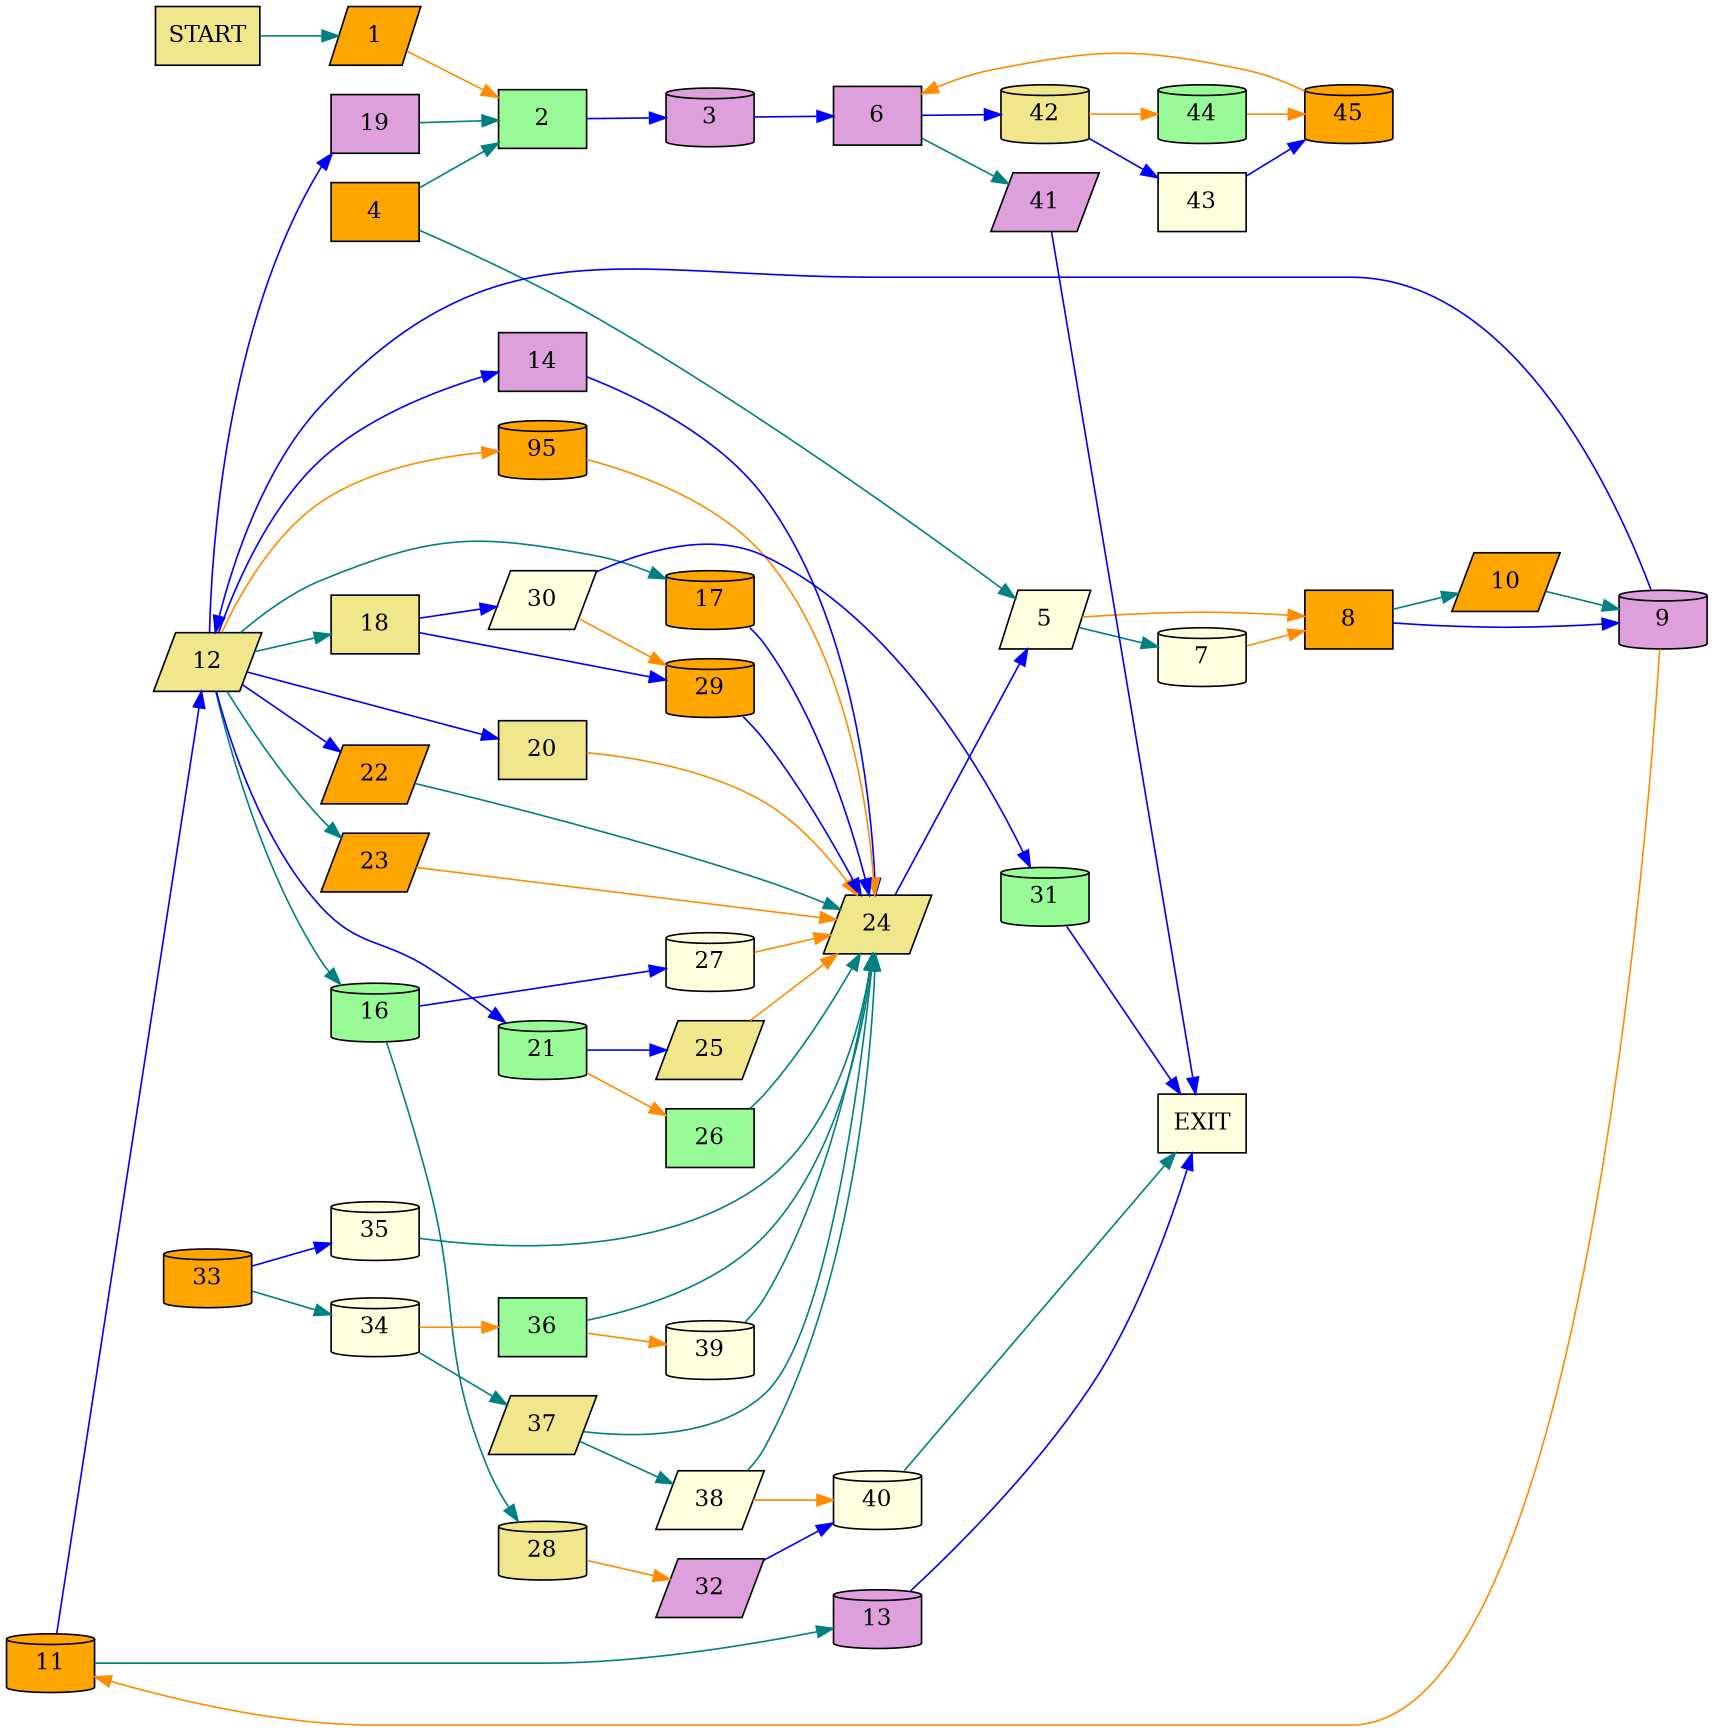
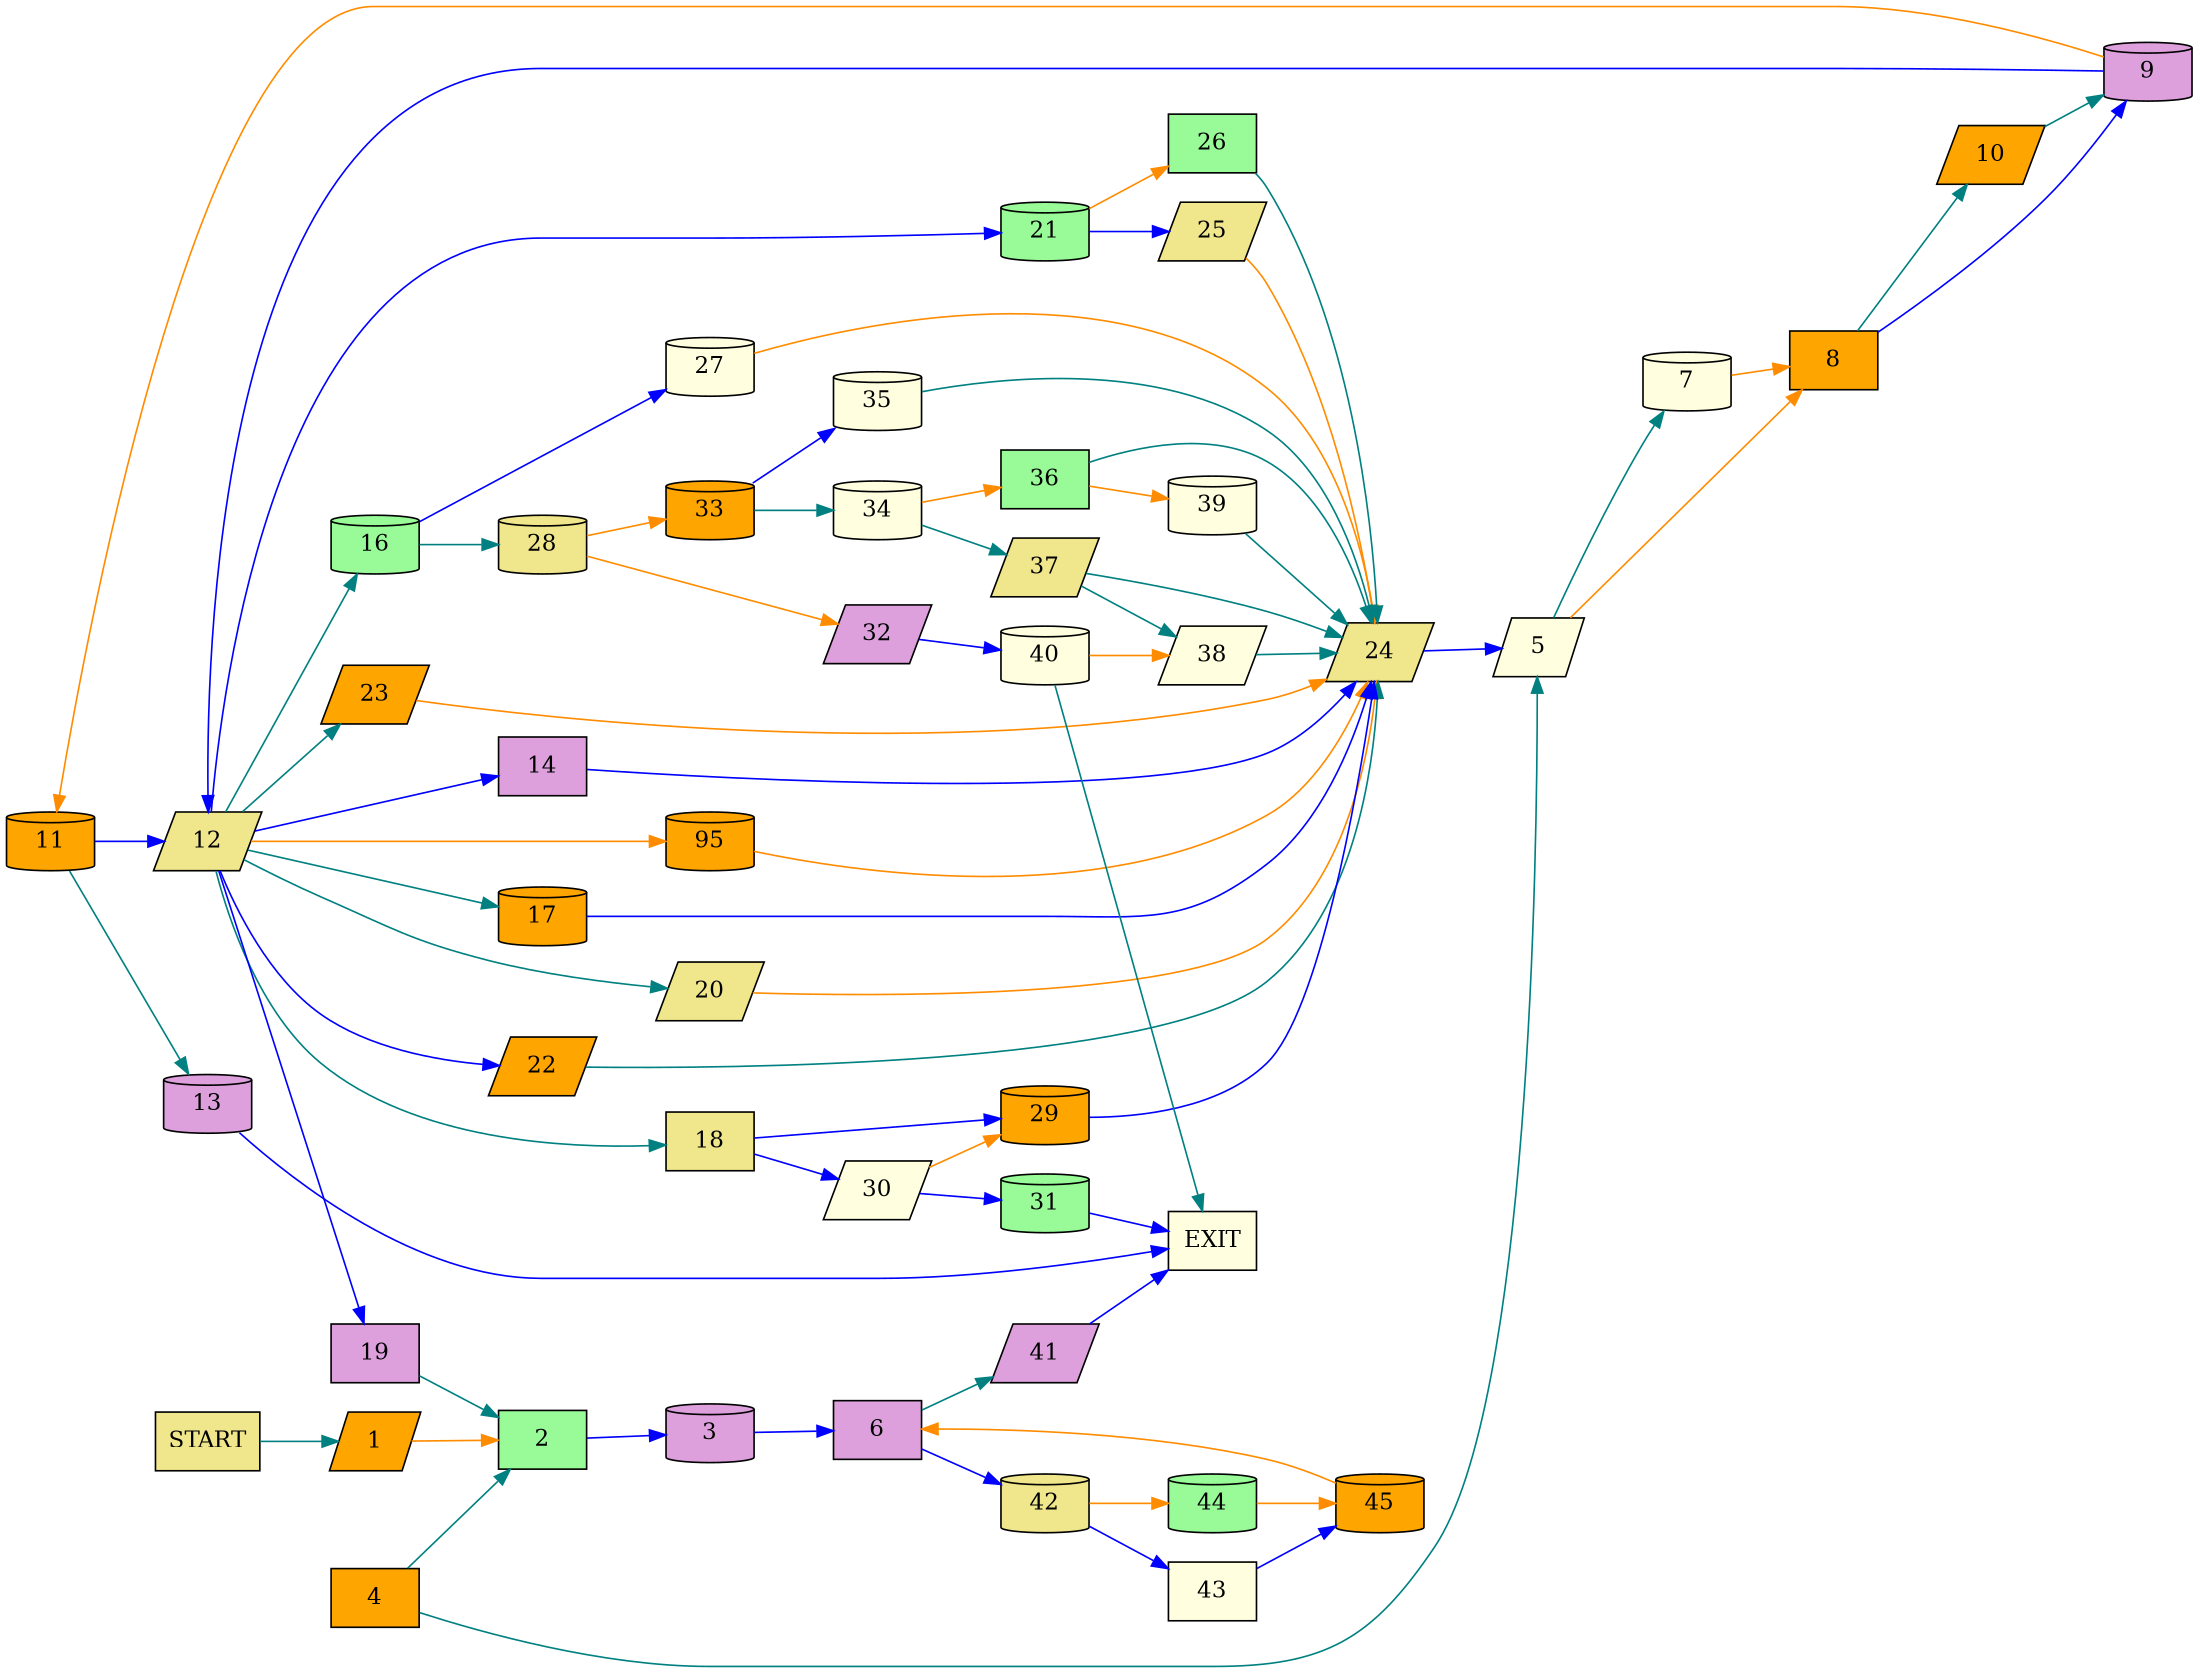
none -> (618, 529)
(365, 703) -> (440, 947)
(543, 750) -> (710, 991)
(785, 1500) -> (1121, 655)
